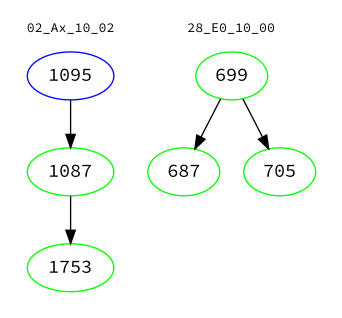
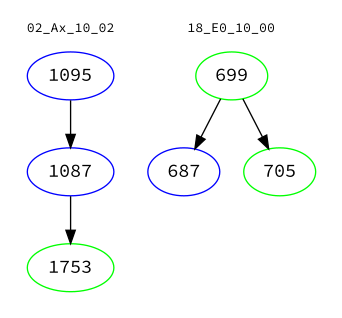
(232, 29) -> (232, 29)
(71, 172) -> (71, 172)
(184, 172) -> (184, 172)
